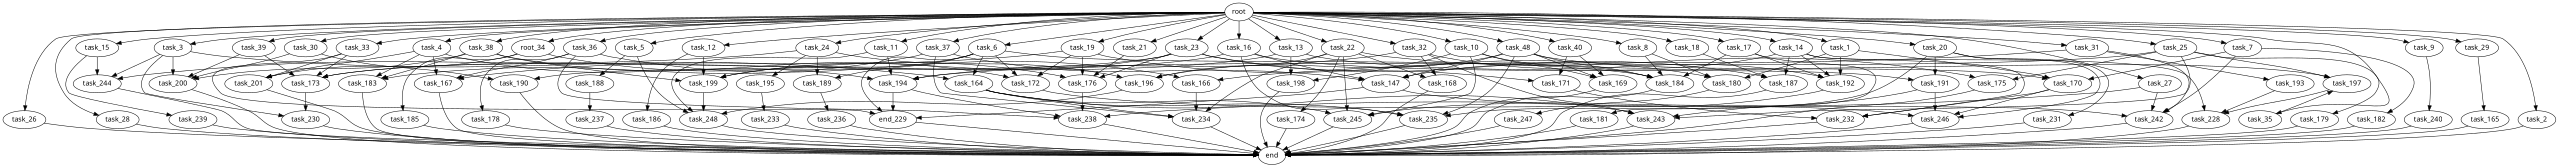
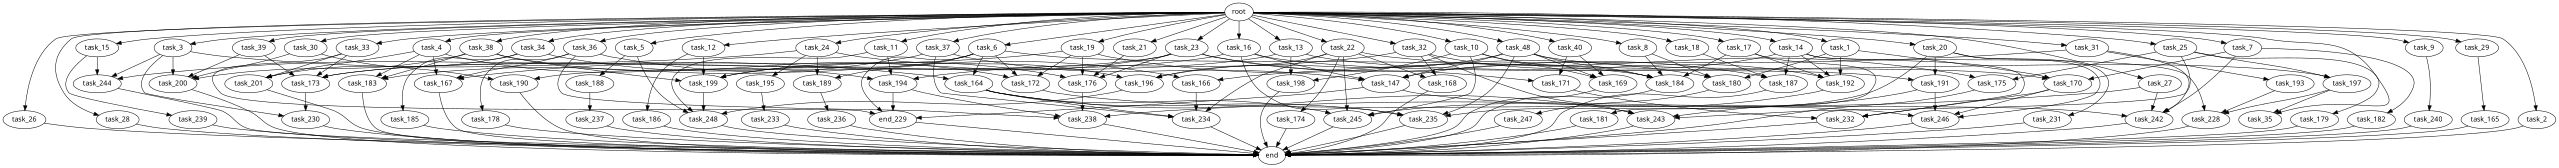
(533, 48) -> (533, 48)
(1537, 64) -> none
(2302, 104) -> (2304, 100)
